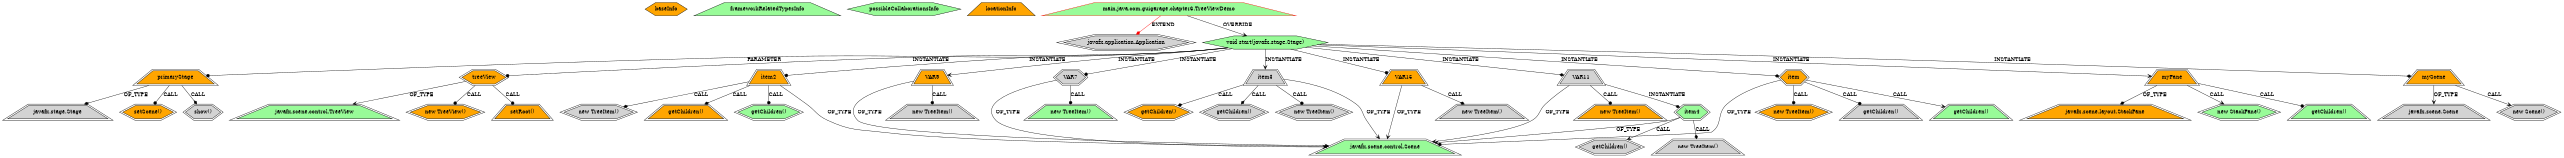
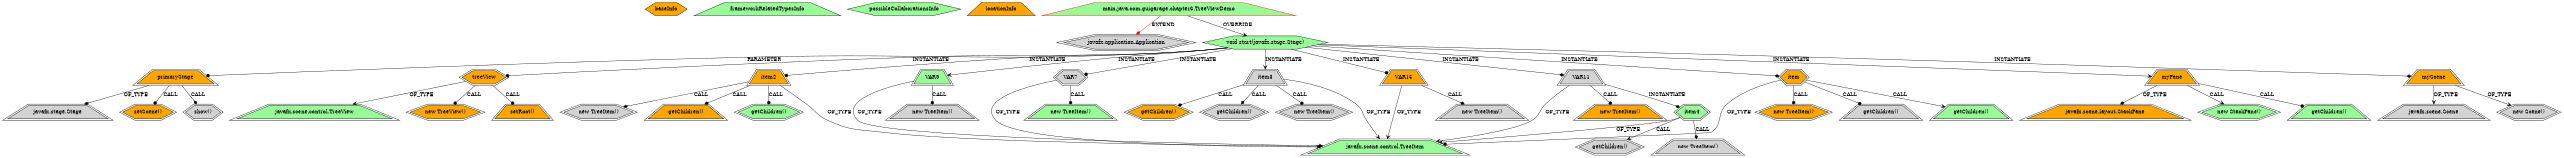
(932, 77) -> (932, 77)
(2495, 95) -> (2500, 95)
(1385, 147) -> (1385, 147)
